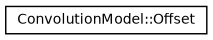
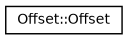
(106, 20) -> (64, 20)
